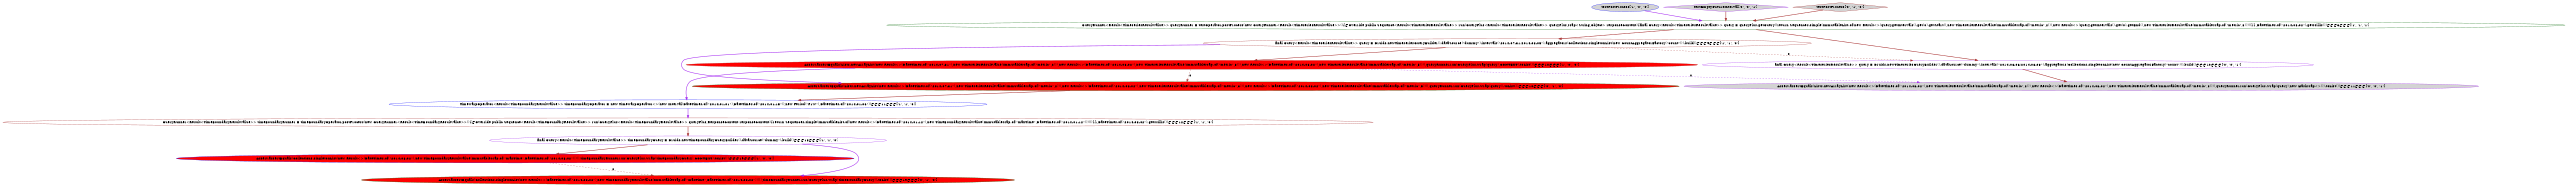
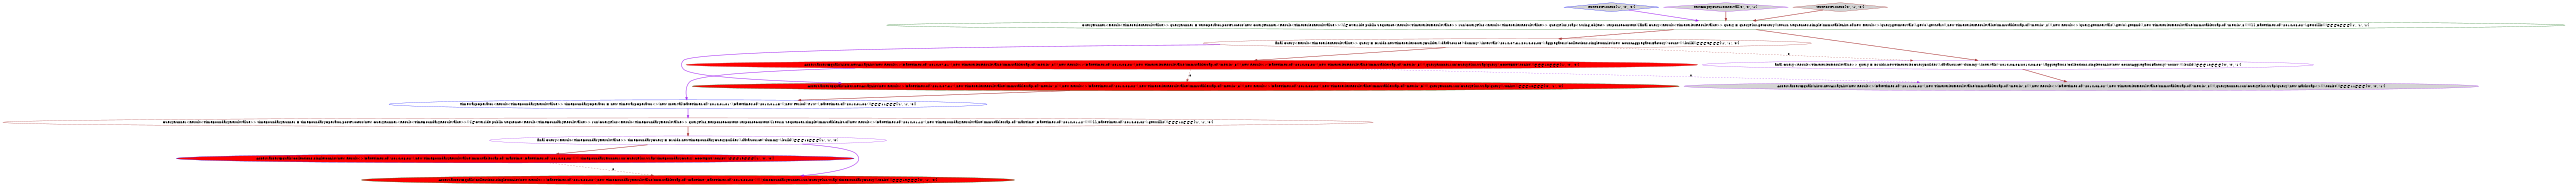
(1625, 7) -> (1611, 7)
